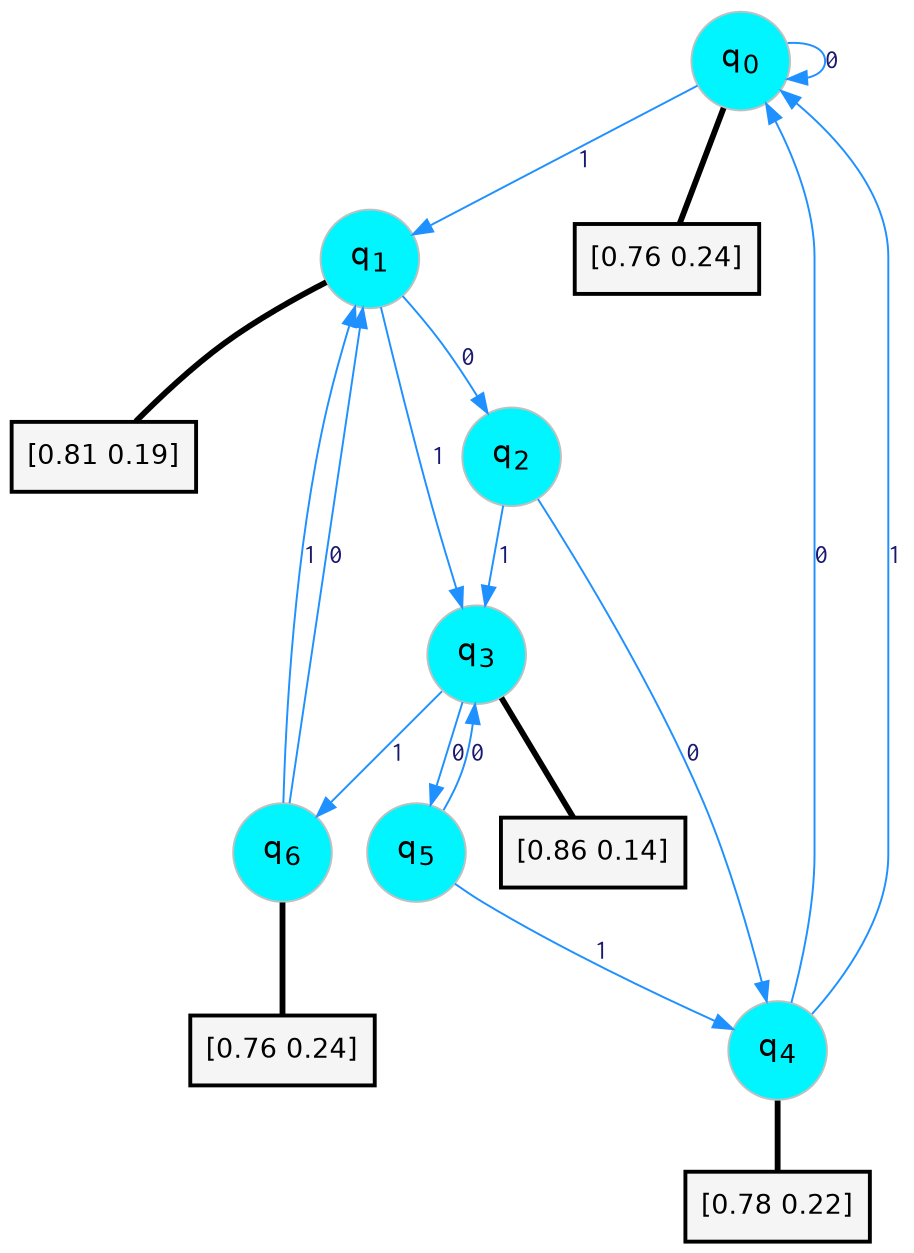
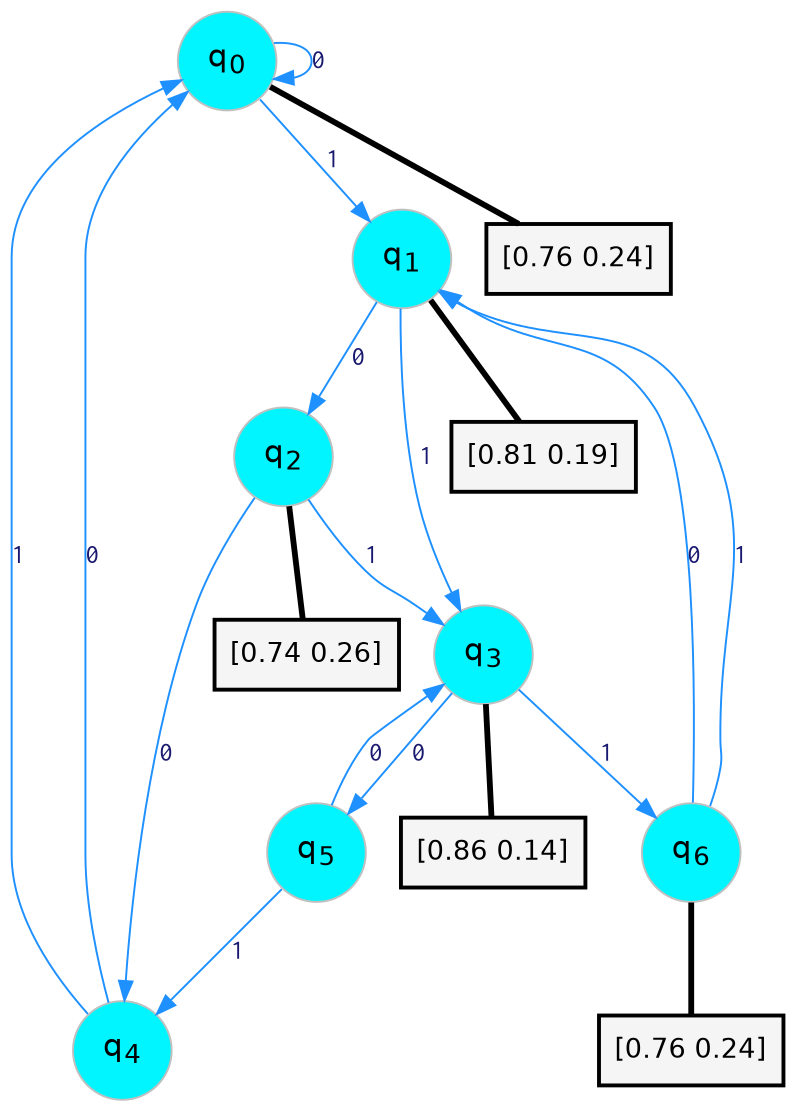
none -> (307, 655)
(778, 1207) -> none
